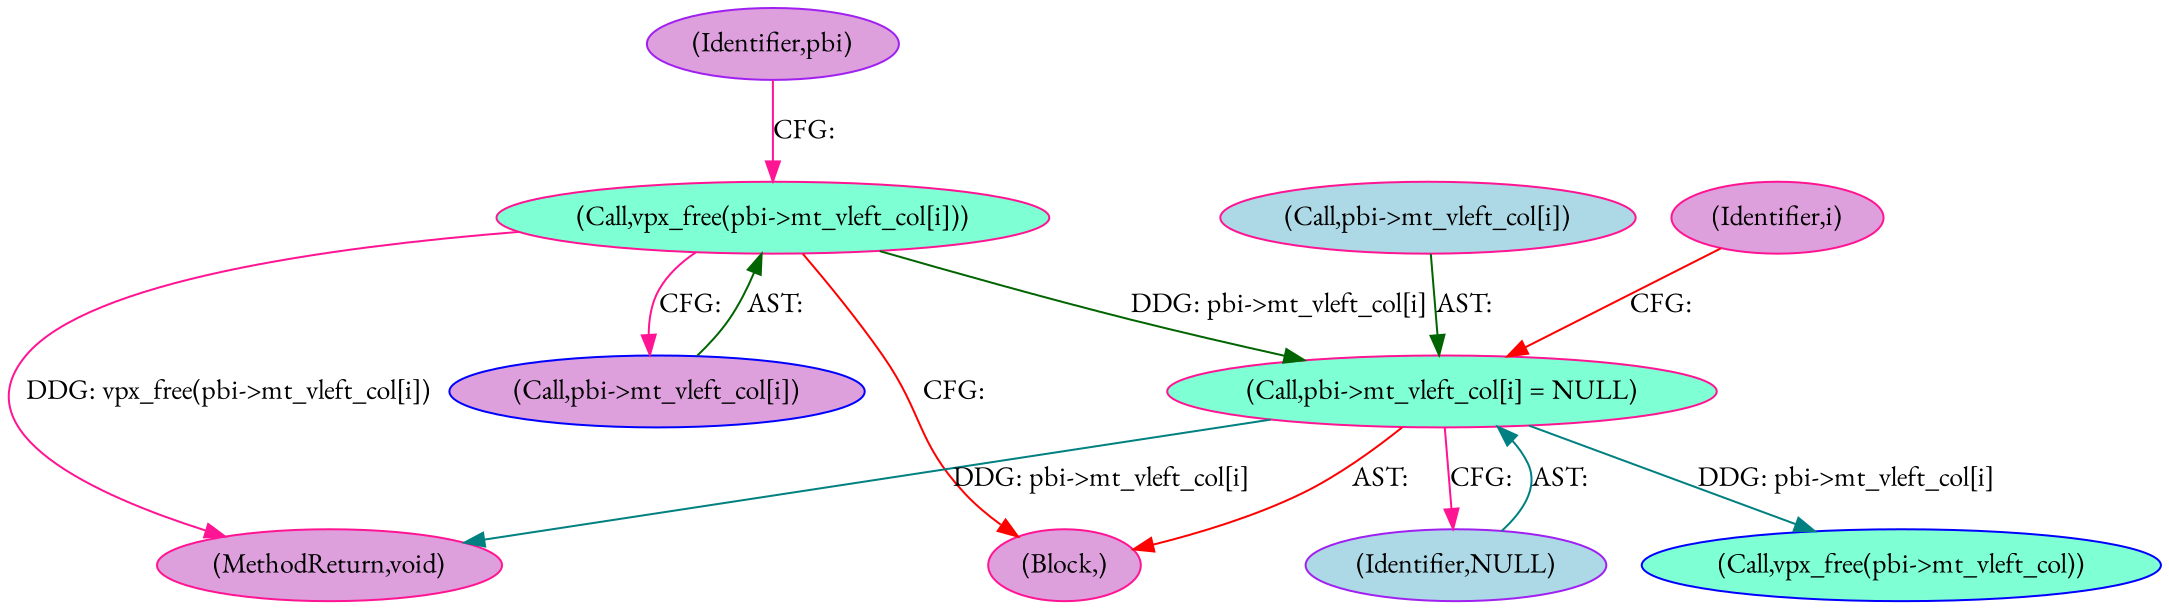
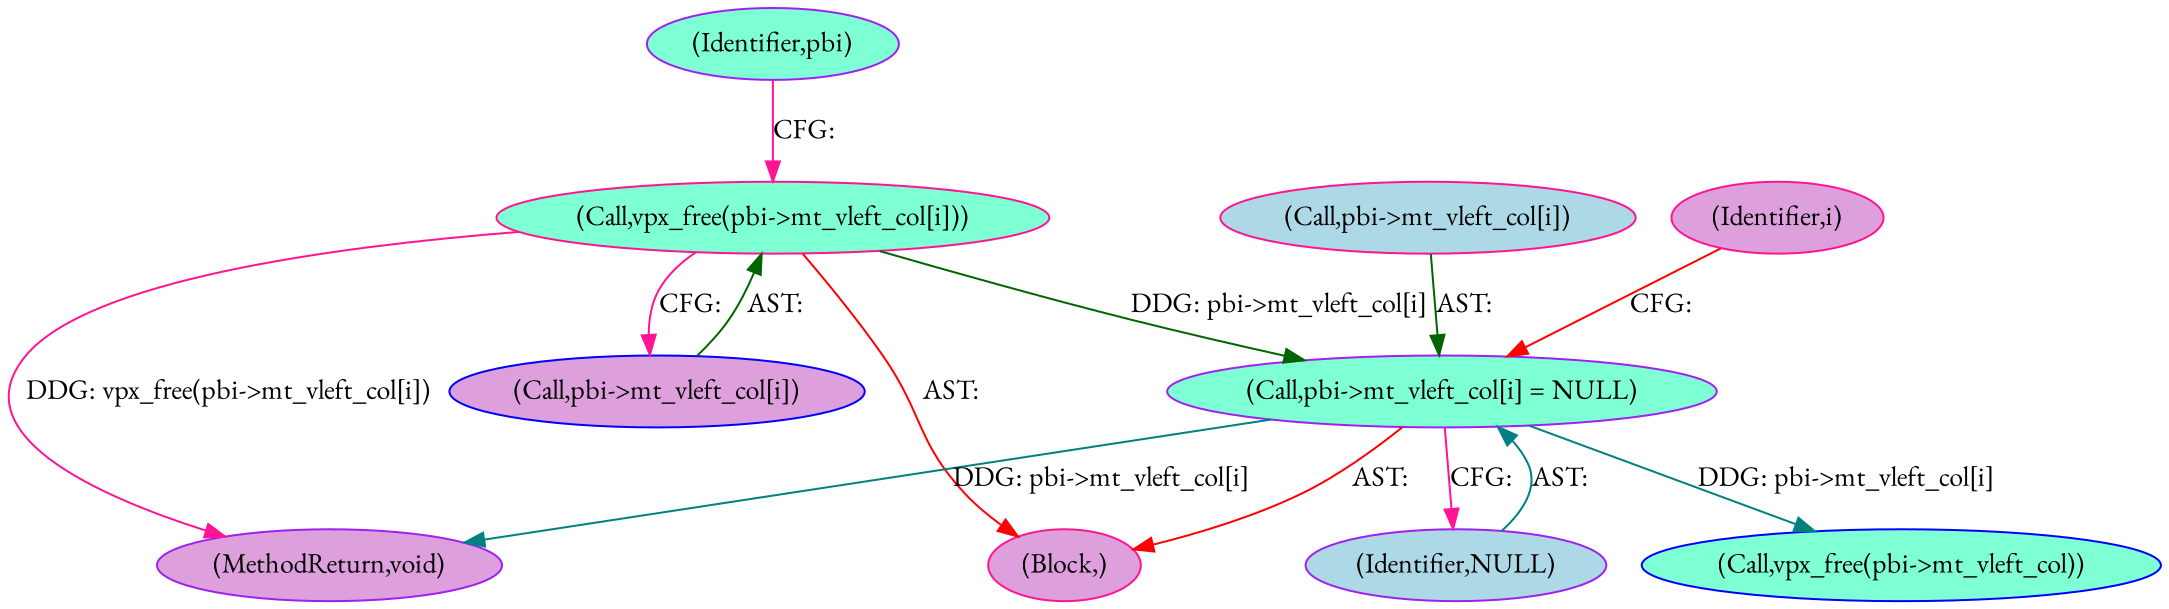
(773, 44) -> (773, 44)
(958, 391) -> (955, 391)
(1442, 391) -> (1442, 391)
(330, 565) -> (330, 565)
